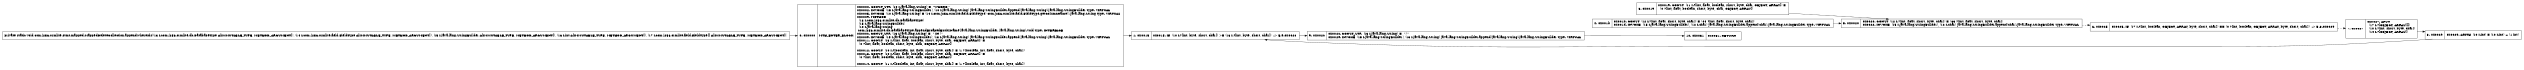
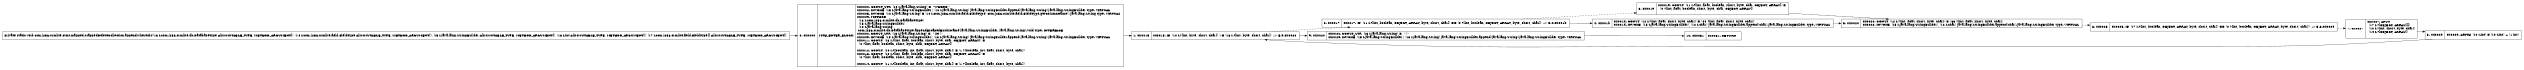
none -> (1446, 23)
